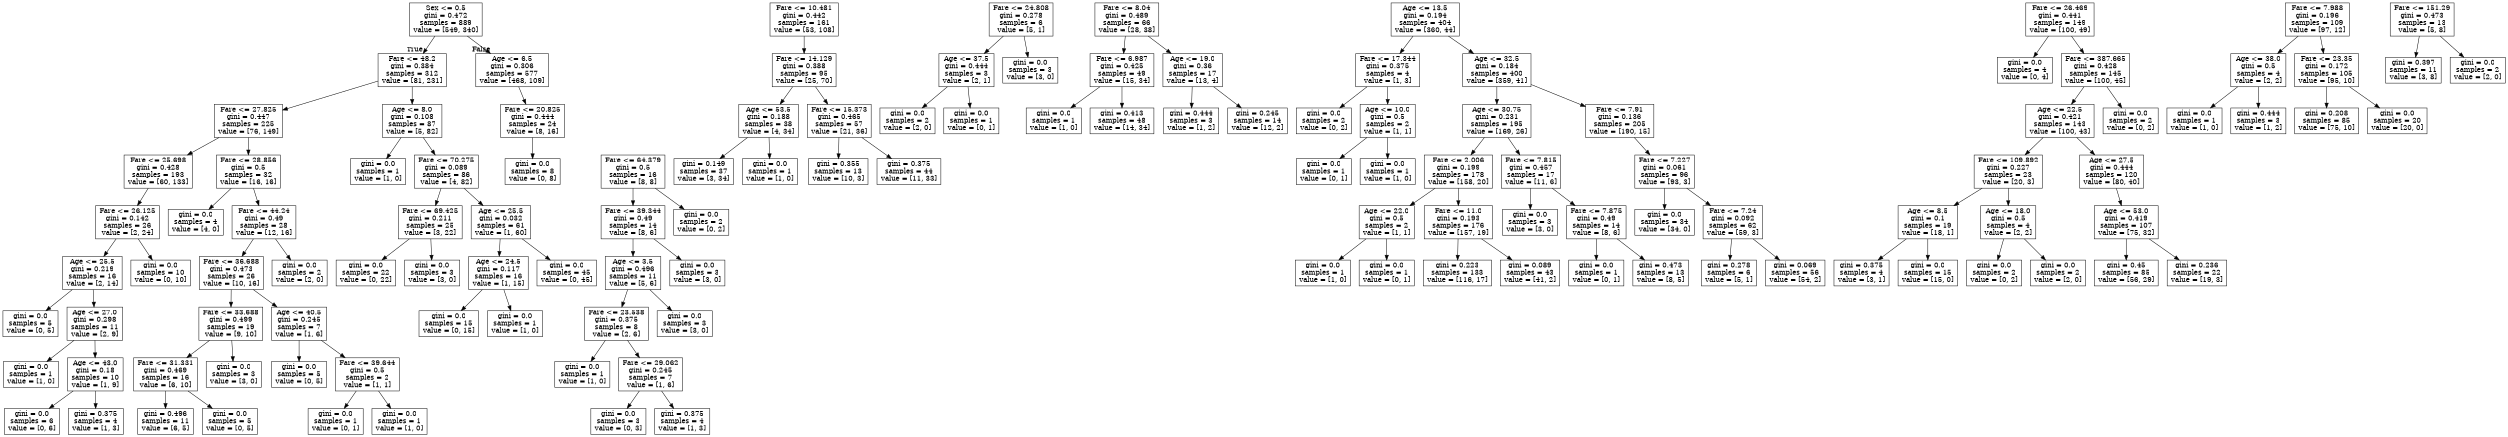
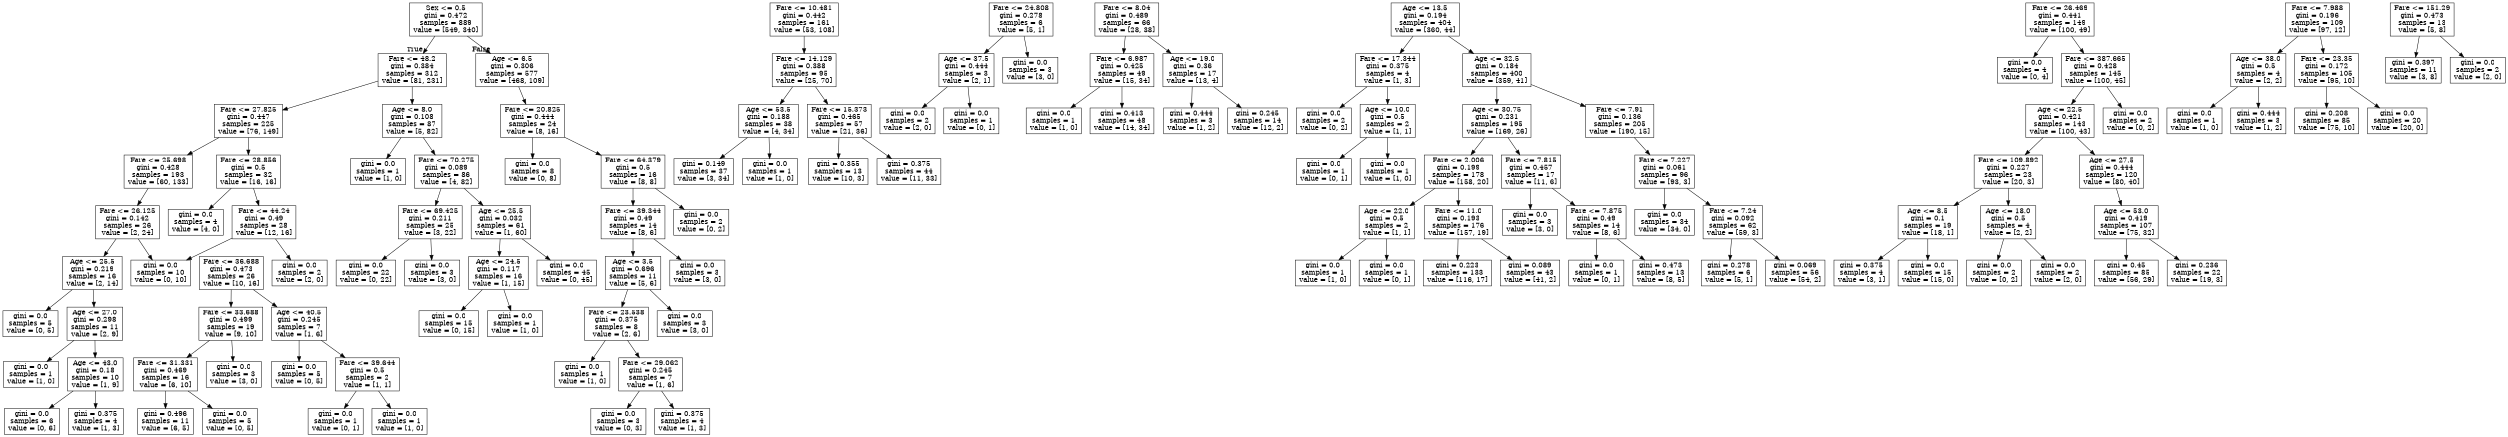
none -> (581, 145)
(249, 246) -> (212, 248)
(633, 273) -> (633, 273)
